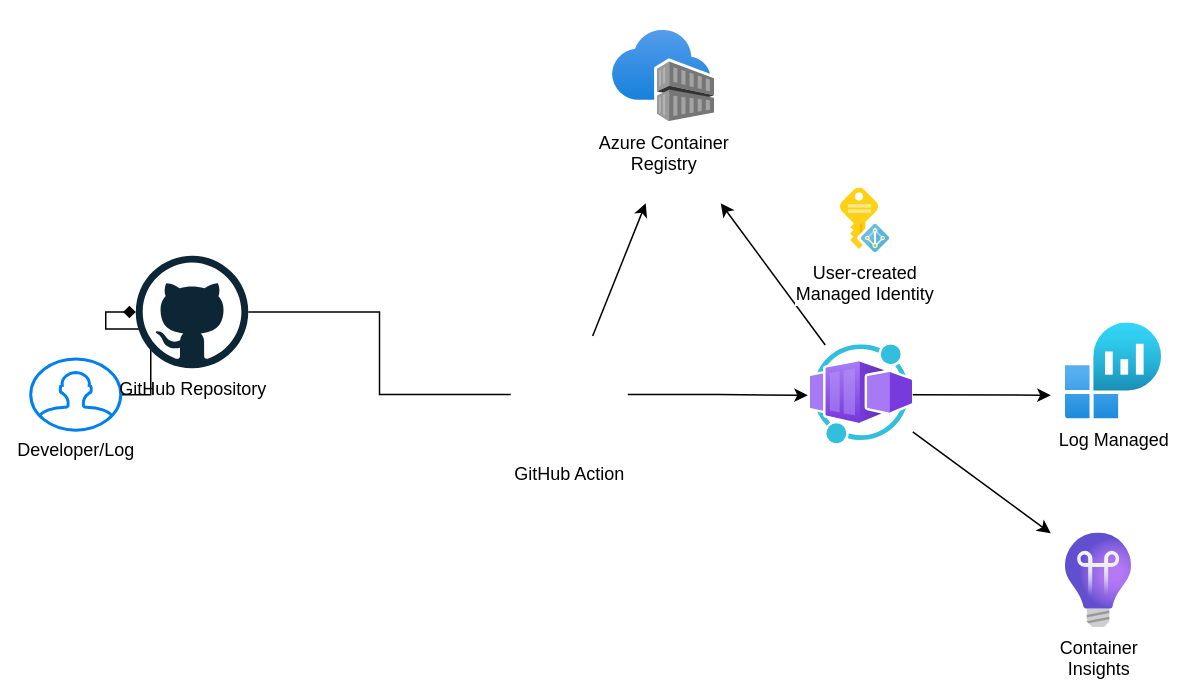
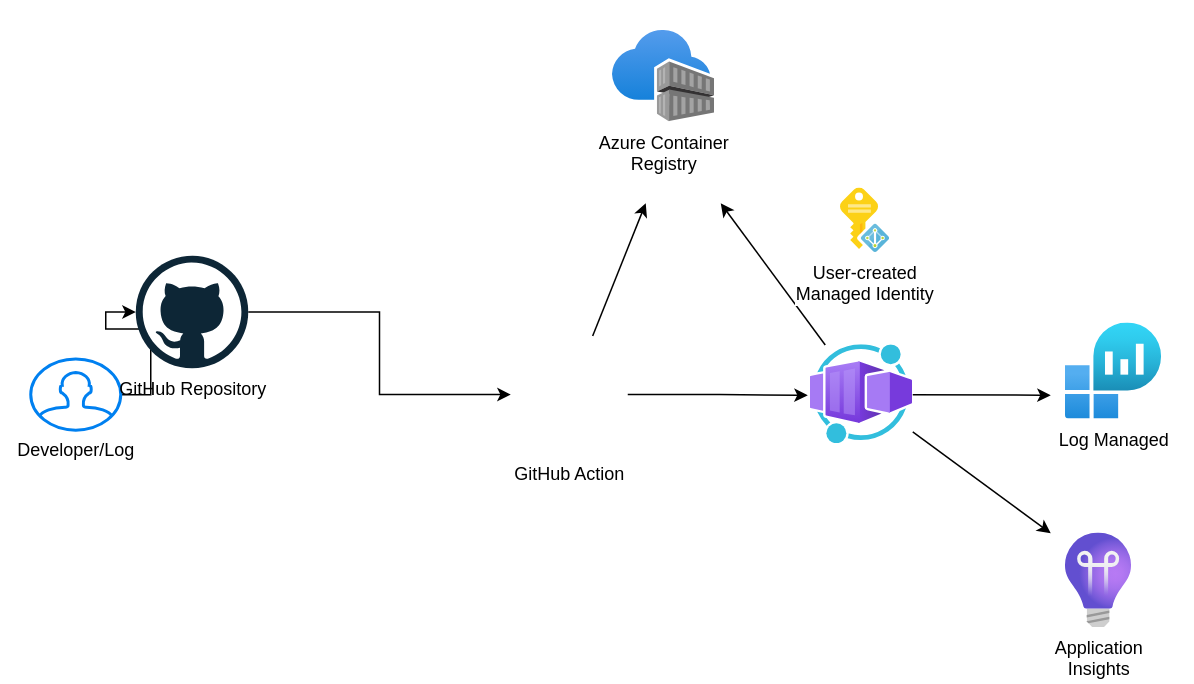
(123, 312) -> (124, 312)
(503, 395) -> (499, 395)
(1100, 660) -> (1100, 660)
